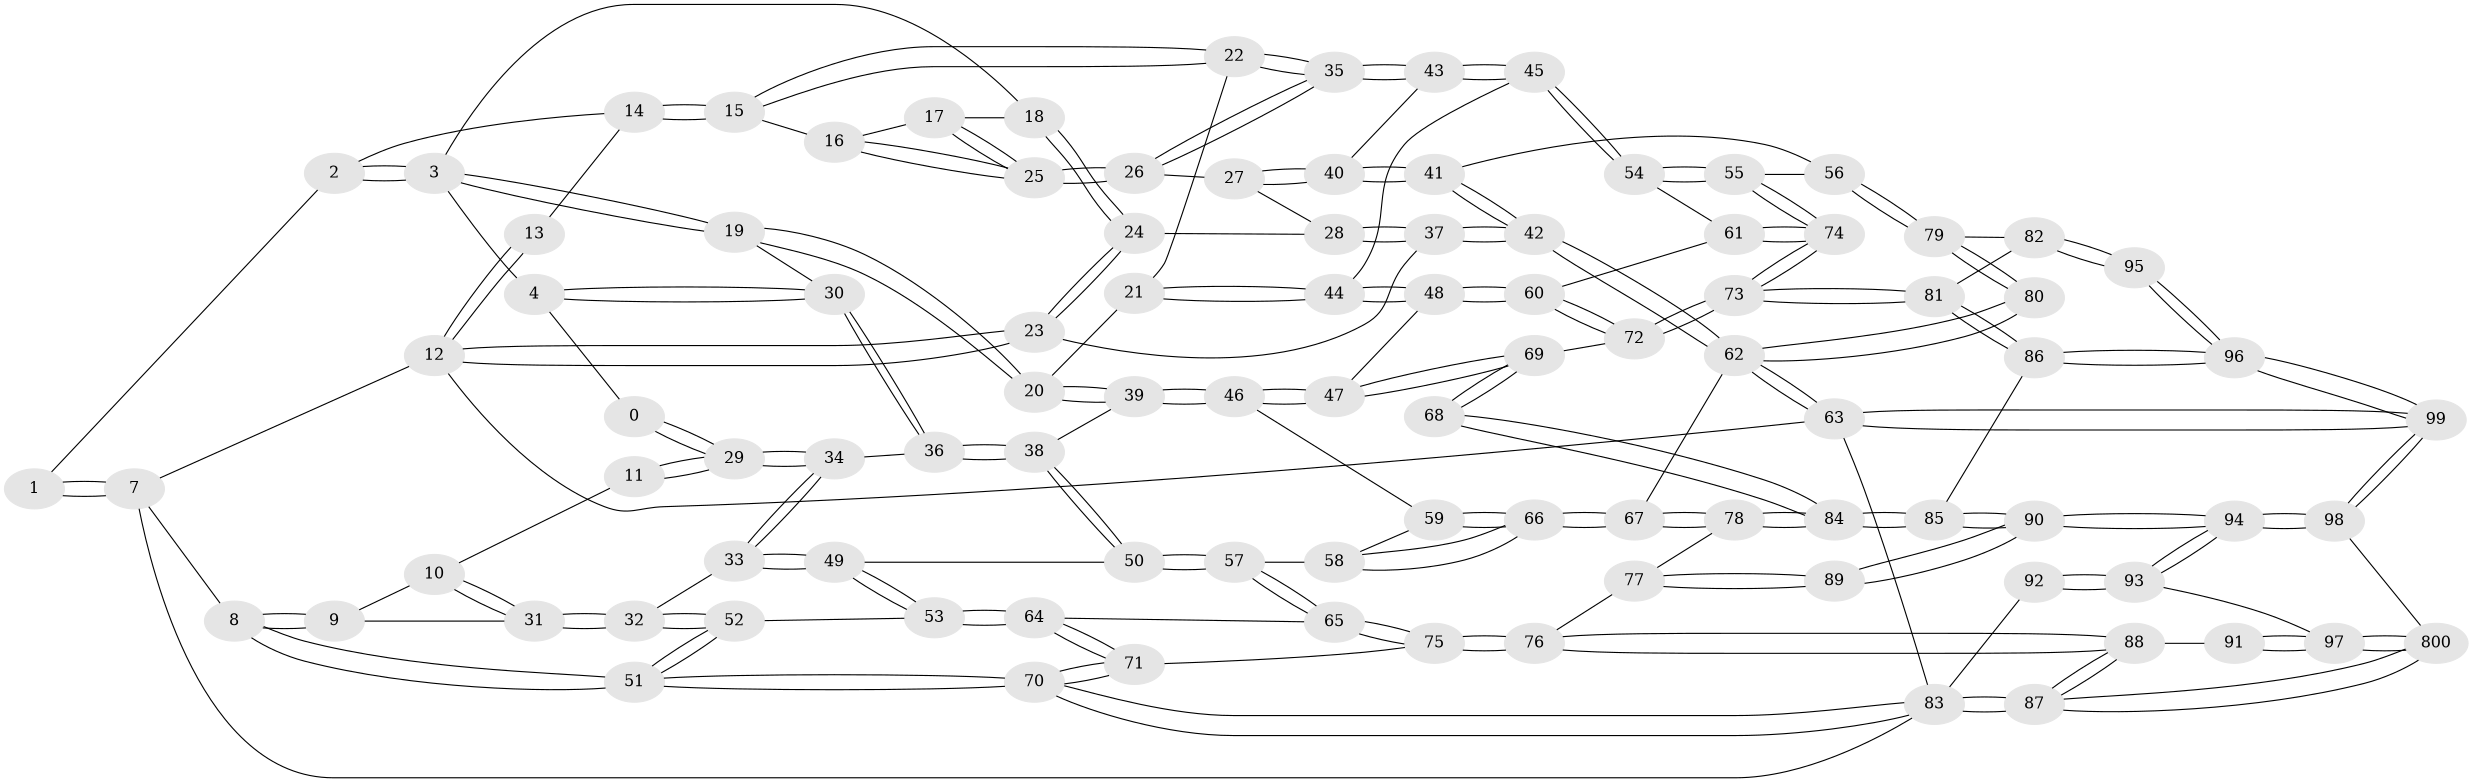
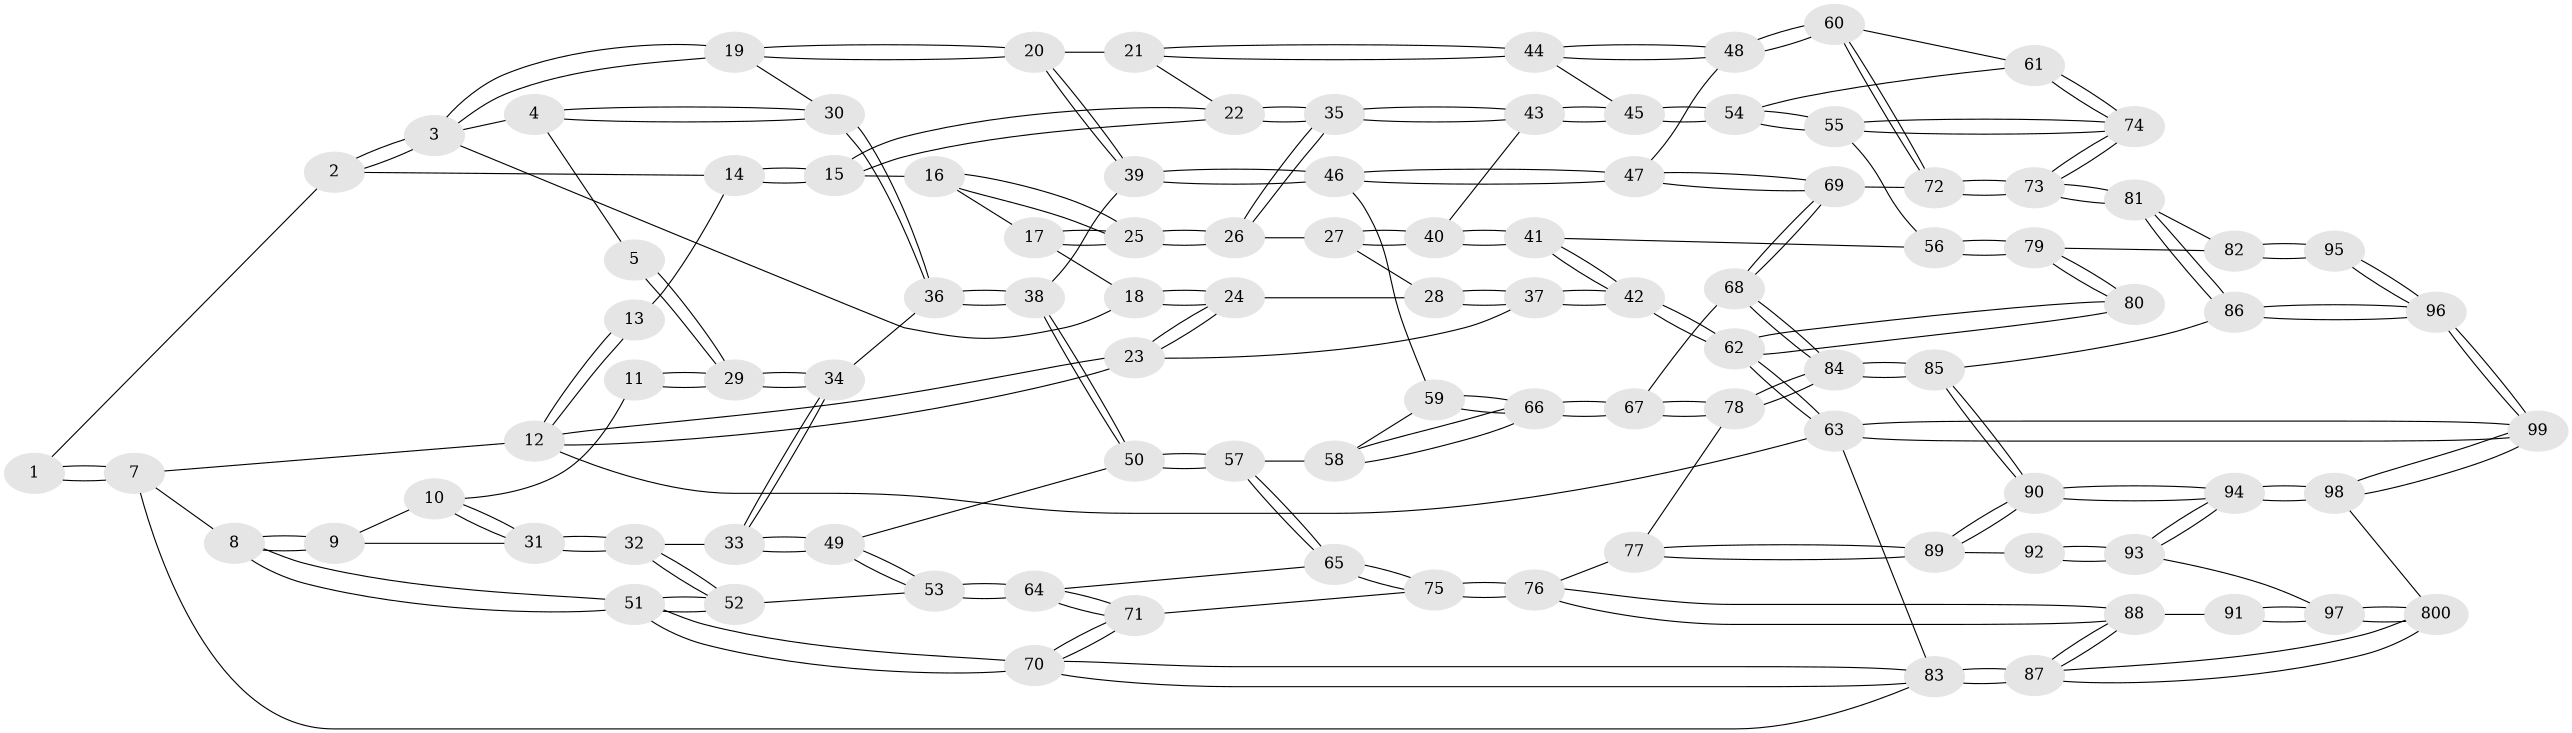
(634, 417) -> (634, 260)
(1681, 444) -> (1681, 347)
(1984, 643) -> (1985, 553)
